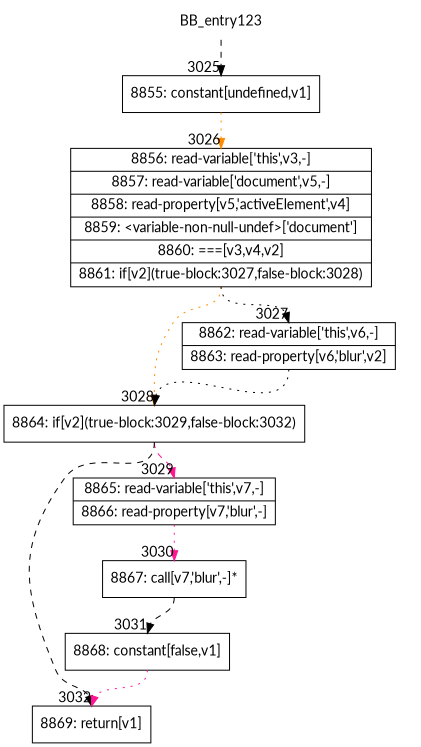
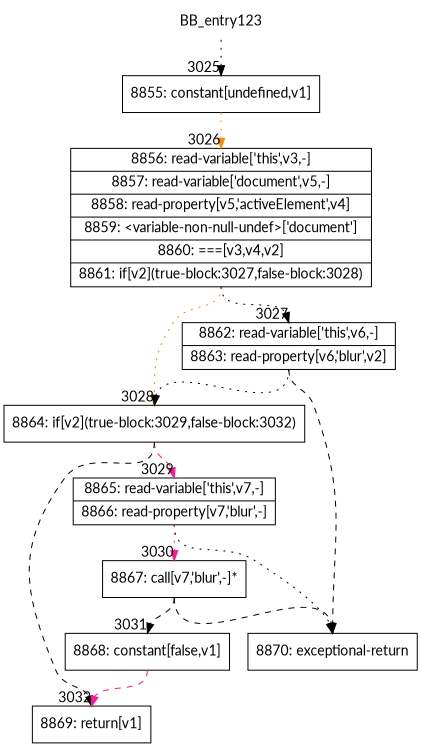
(221, 53) -> (221, 53)
none -> (333, 652)
(125, 688) -> (125, 688)
